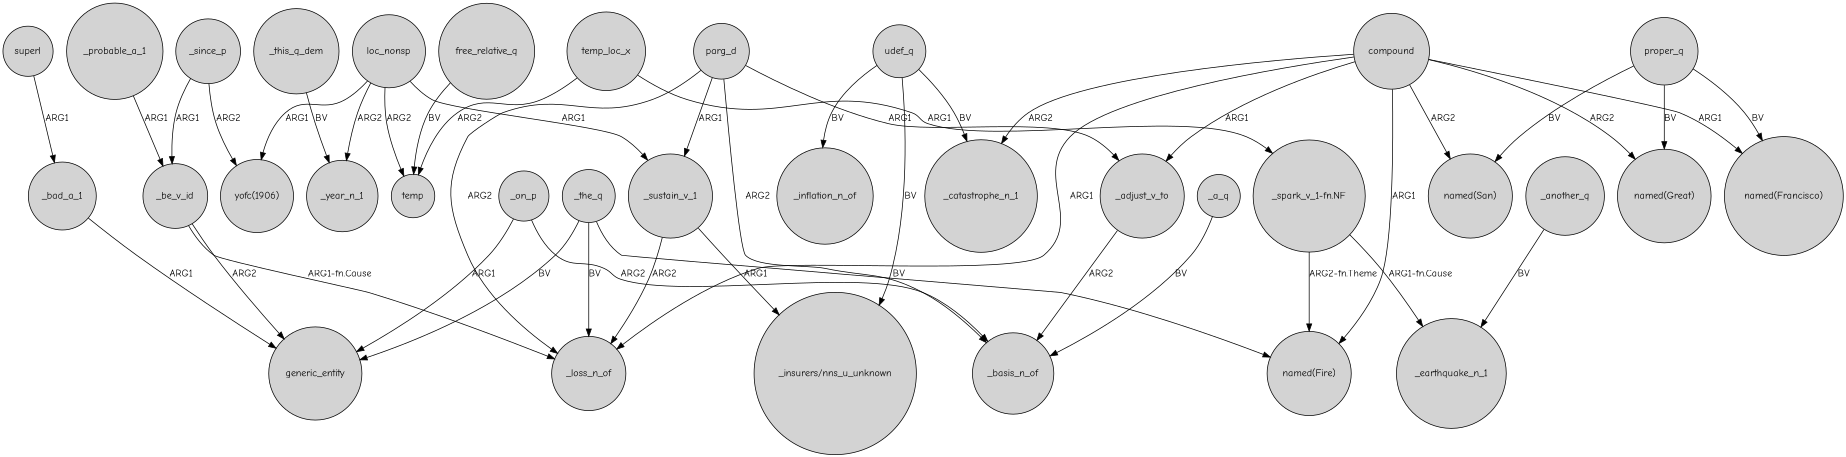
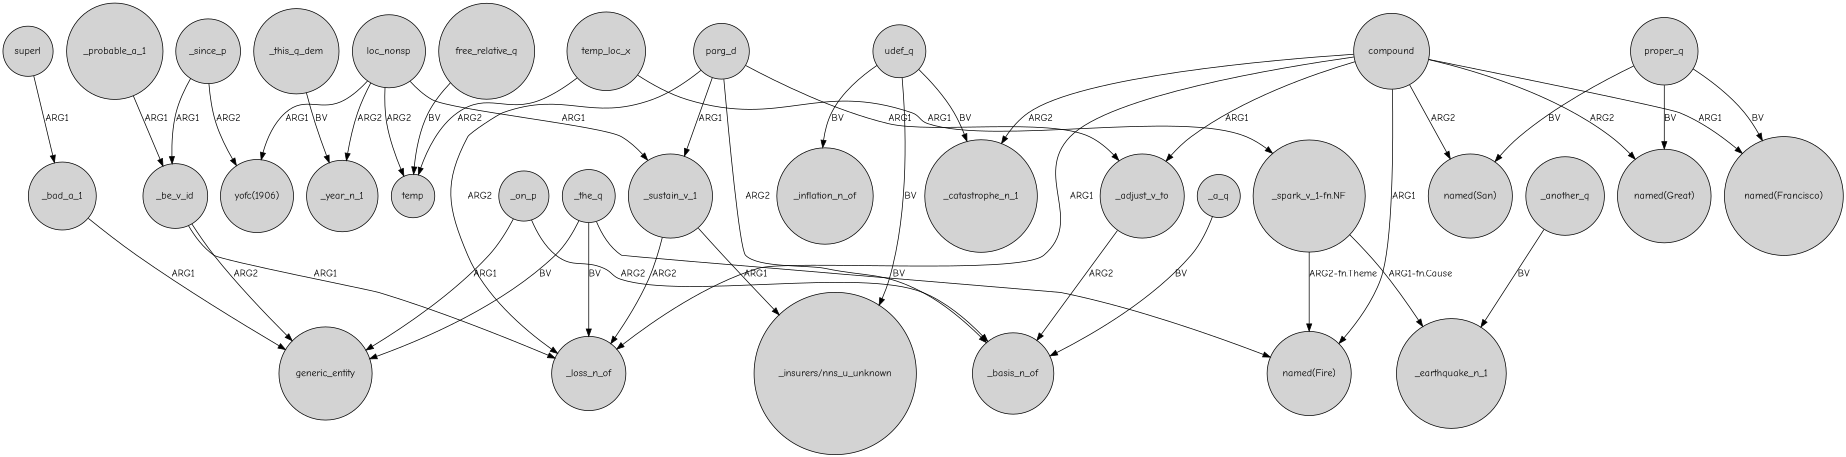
(340, 274) -> (326, 274)
